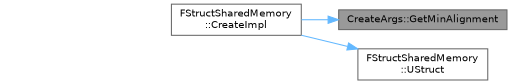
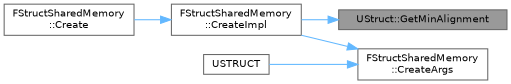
none -> (69, 20)
(423, 20) -> (423, 20)
none -> (236, 64)
(423, 64) -> (423, 64)
